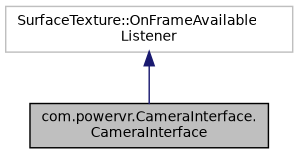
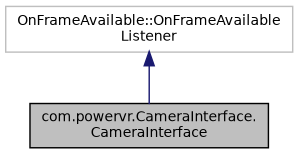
(149, 29) -> (149, 29)
